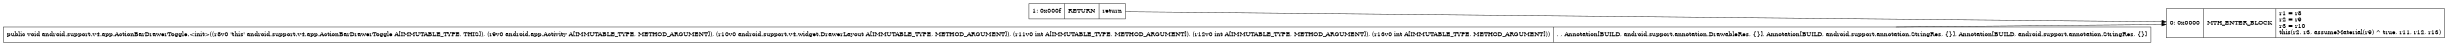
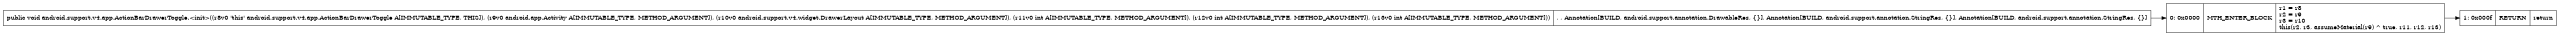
(1644, 17) -> (2450, 18)
